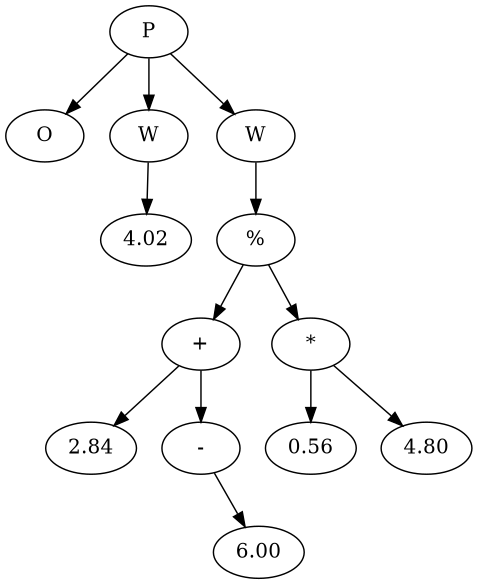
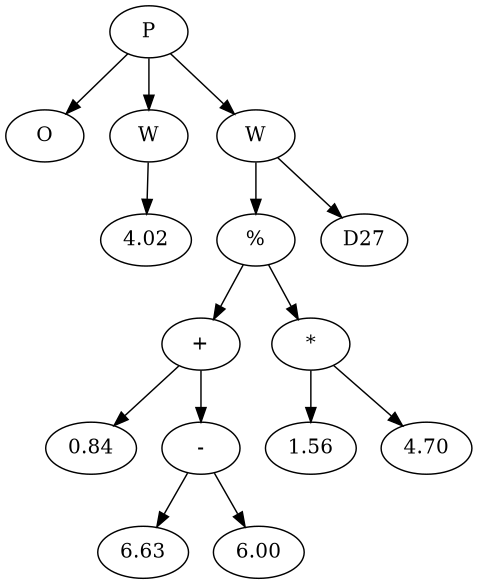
none -> (364, 240)
(91, 448) -> (91, 448)
(311, 448) -> (311, 448)
(427, 448) -> (427, 448)
none -> (143, 552)
